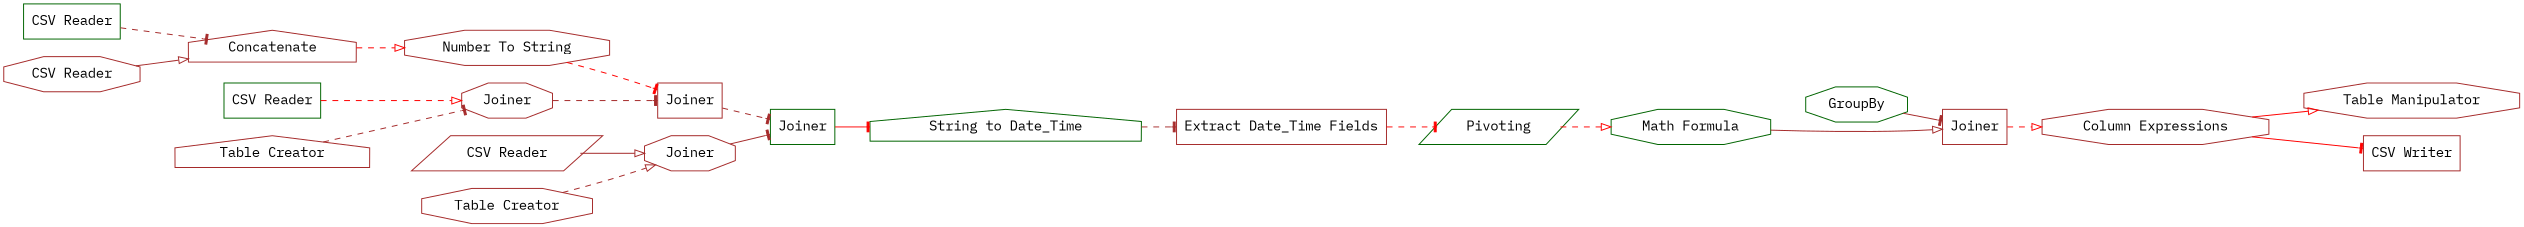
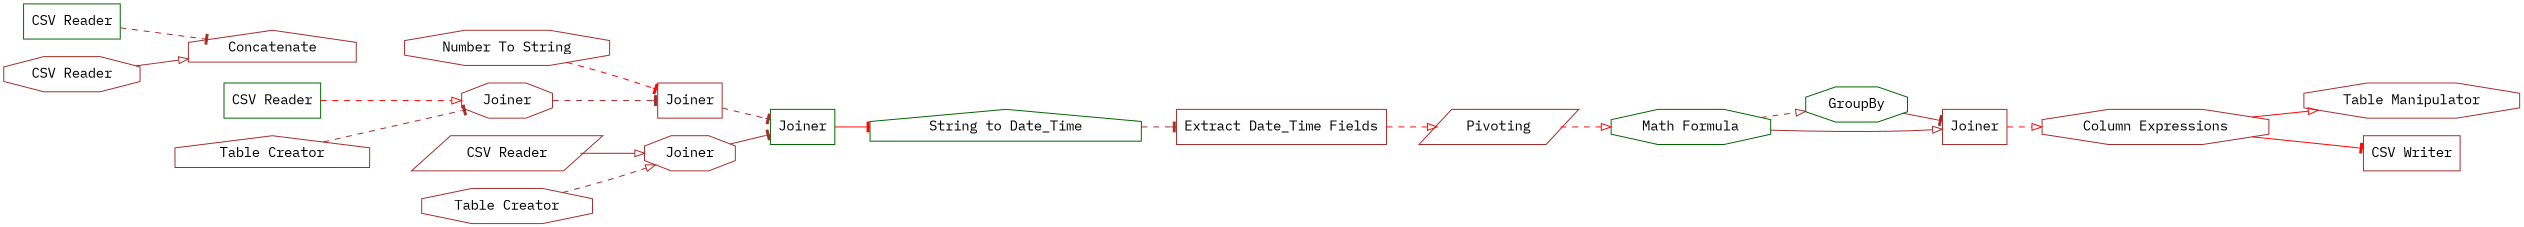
(376, 48) -> none
none -> (1778, 115)
(1407, 127) -> (1407, 127)
(1499, 127) -> (1499, 127)
